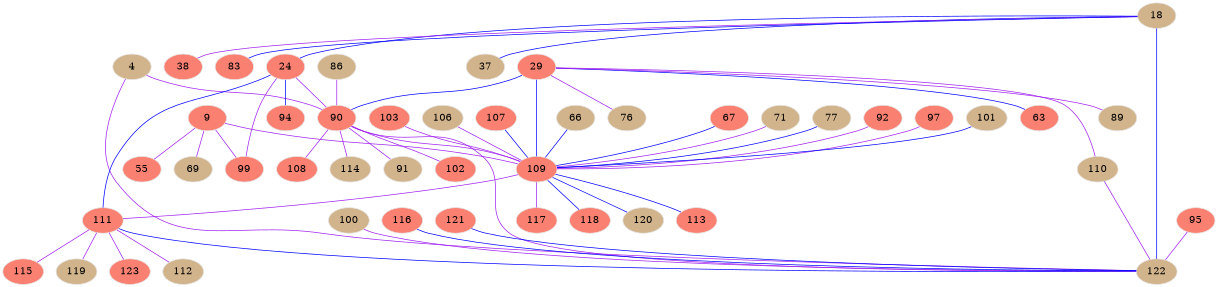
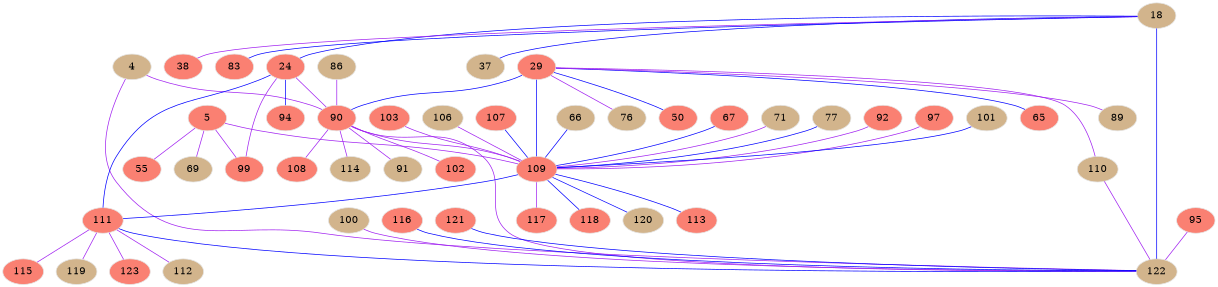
(207, 118) -> (207, 118)
none -> (678, 118)
(1039, 118) -> (1039, 118)
(321, 203) -> (321, 203)
